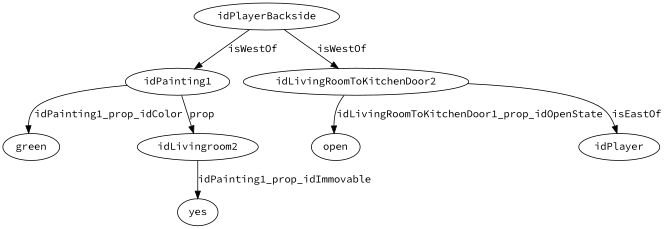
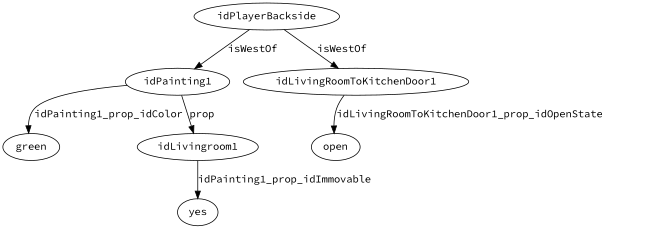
(356, 82) -> (356, 82)
(198, 147) -> (198, 147)
(619, 147) -> none
